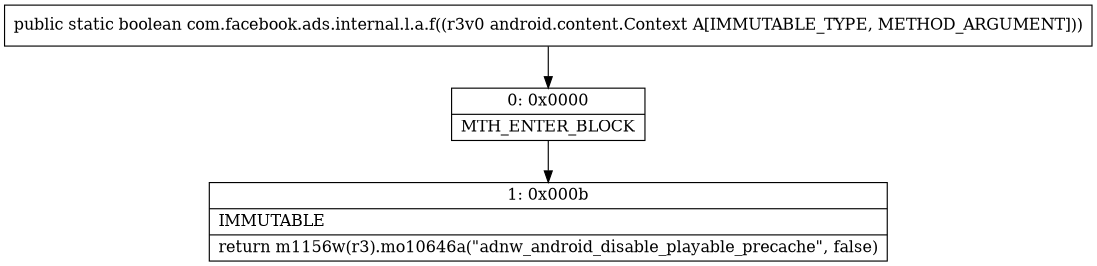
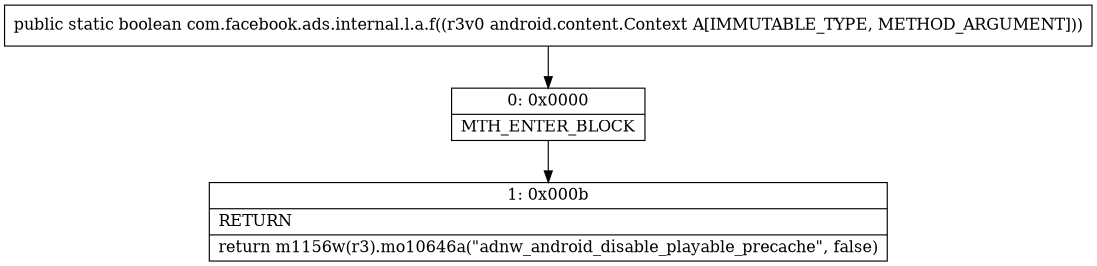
(272, 221) -> (255, 221)
